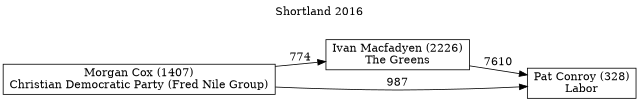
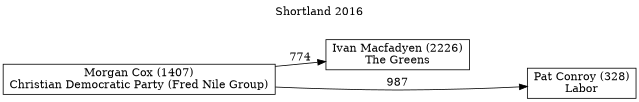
(494, 70) -> none
